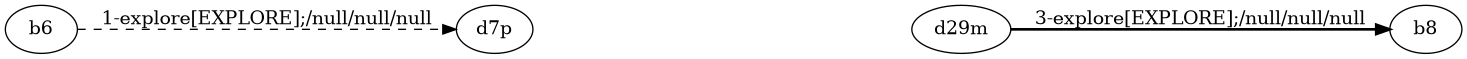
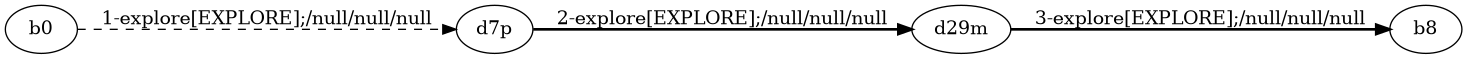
(41, 29) -> (41, 29)
none -> (716, 29)
